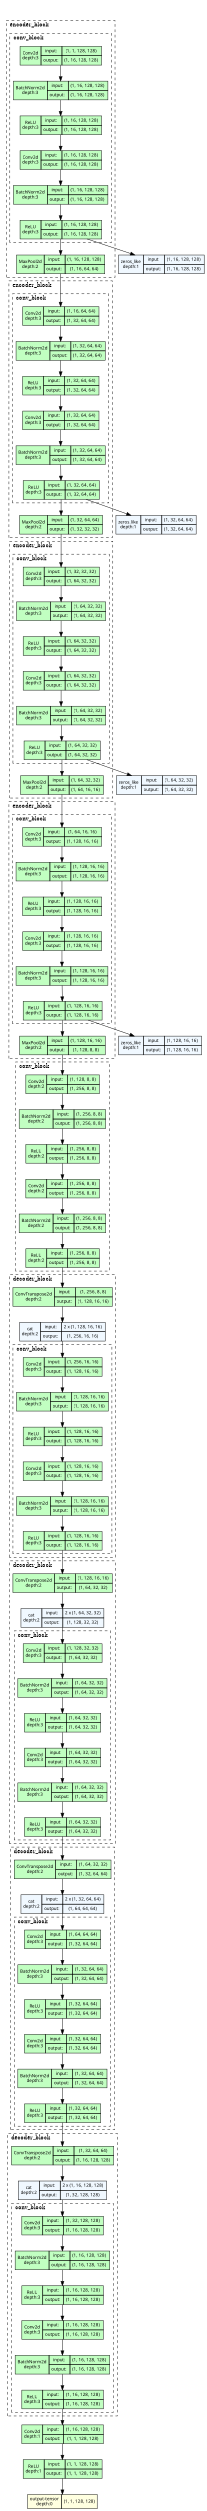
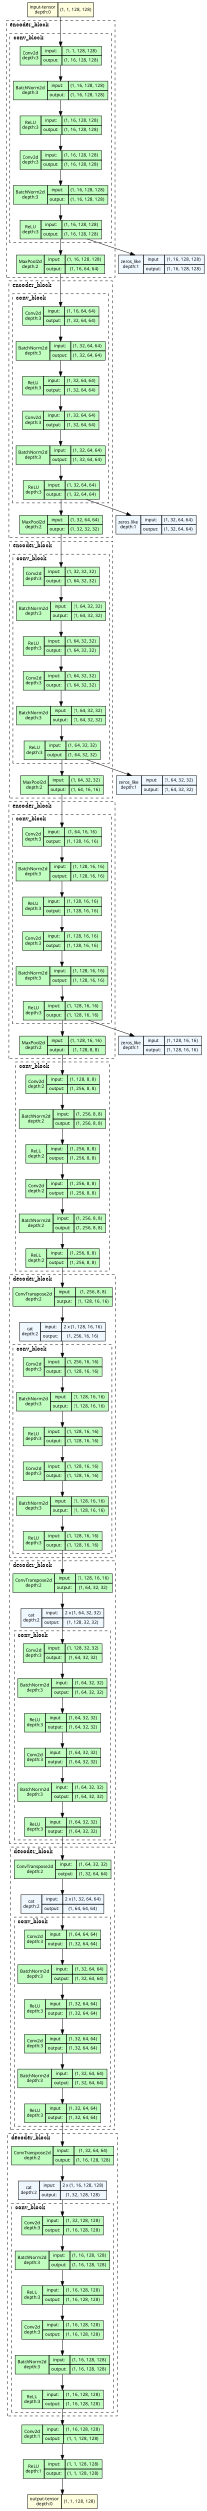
none -> (61, 10)
